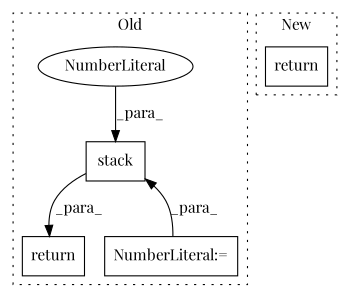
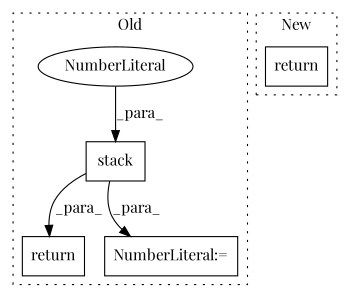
(169, 209) -> (109, 207)
